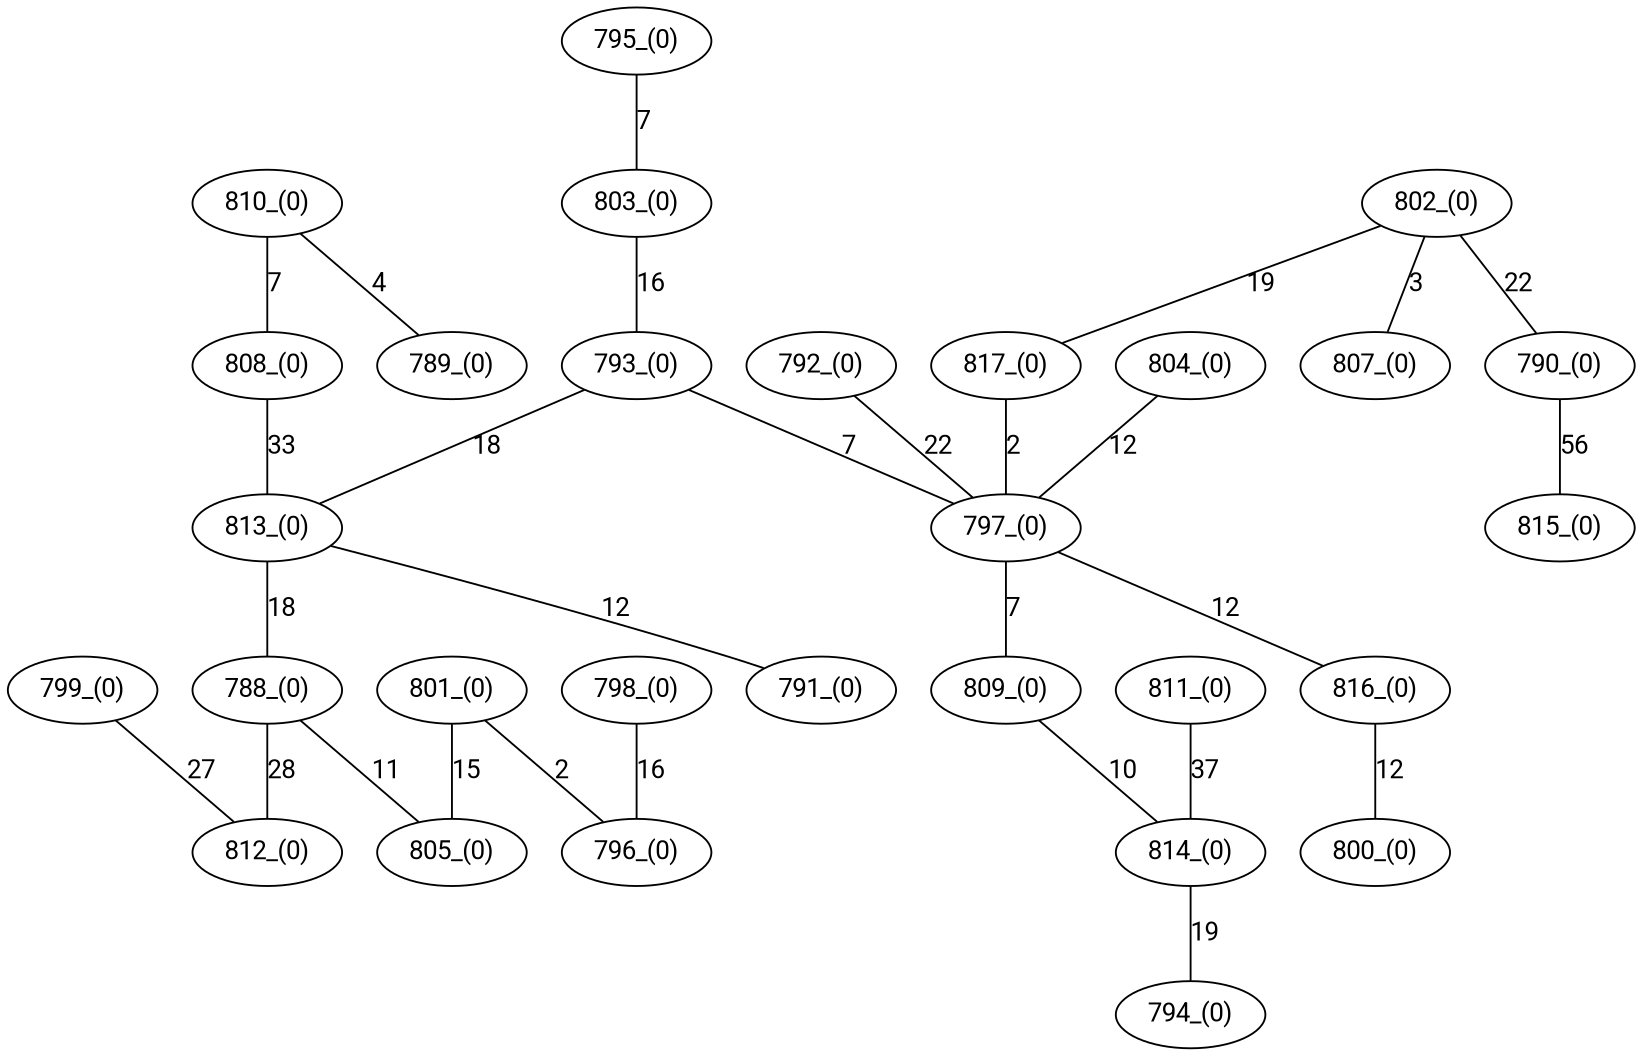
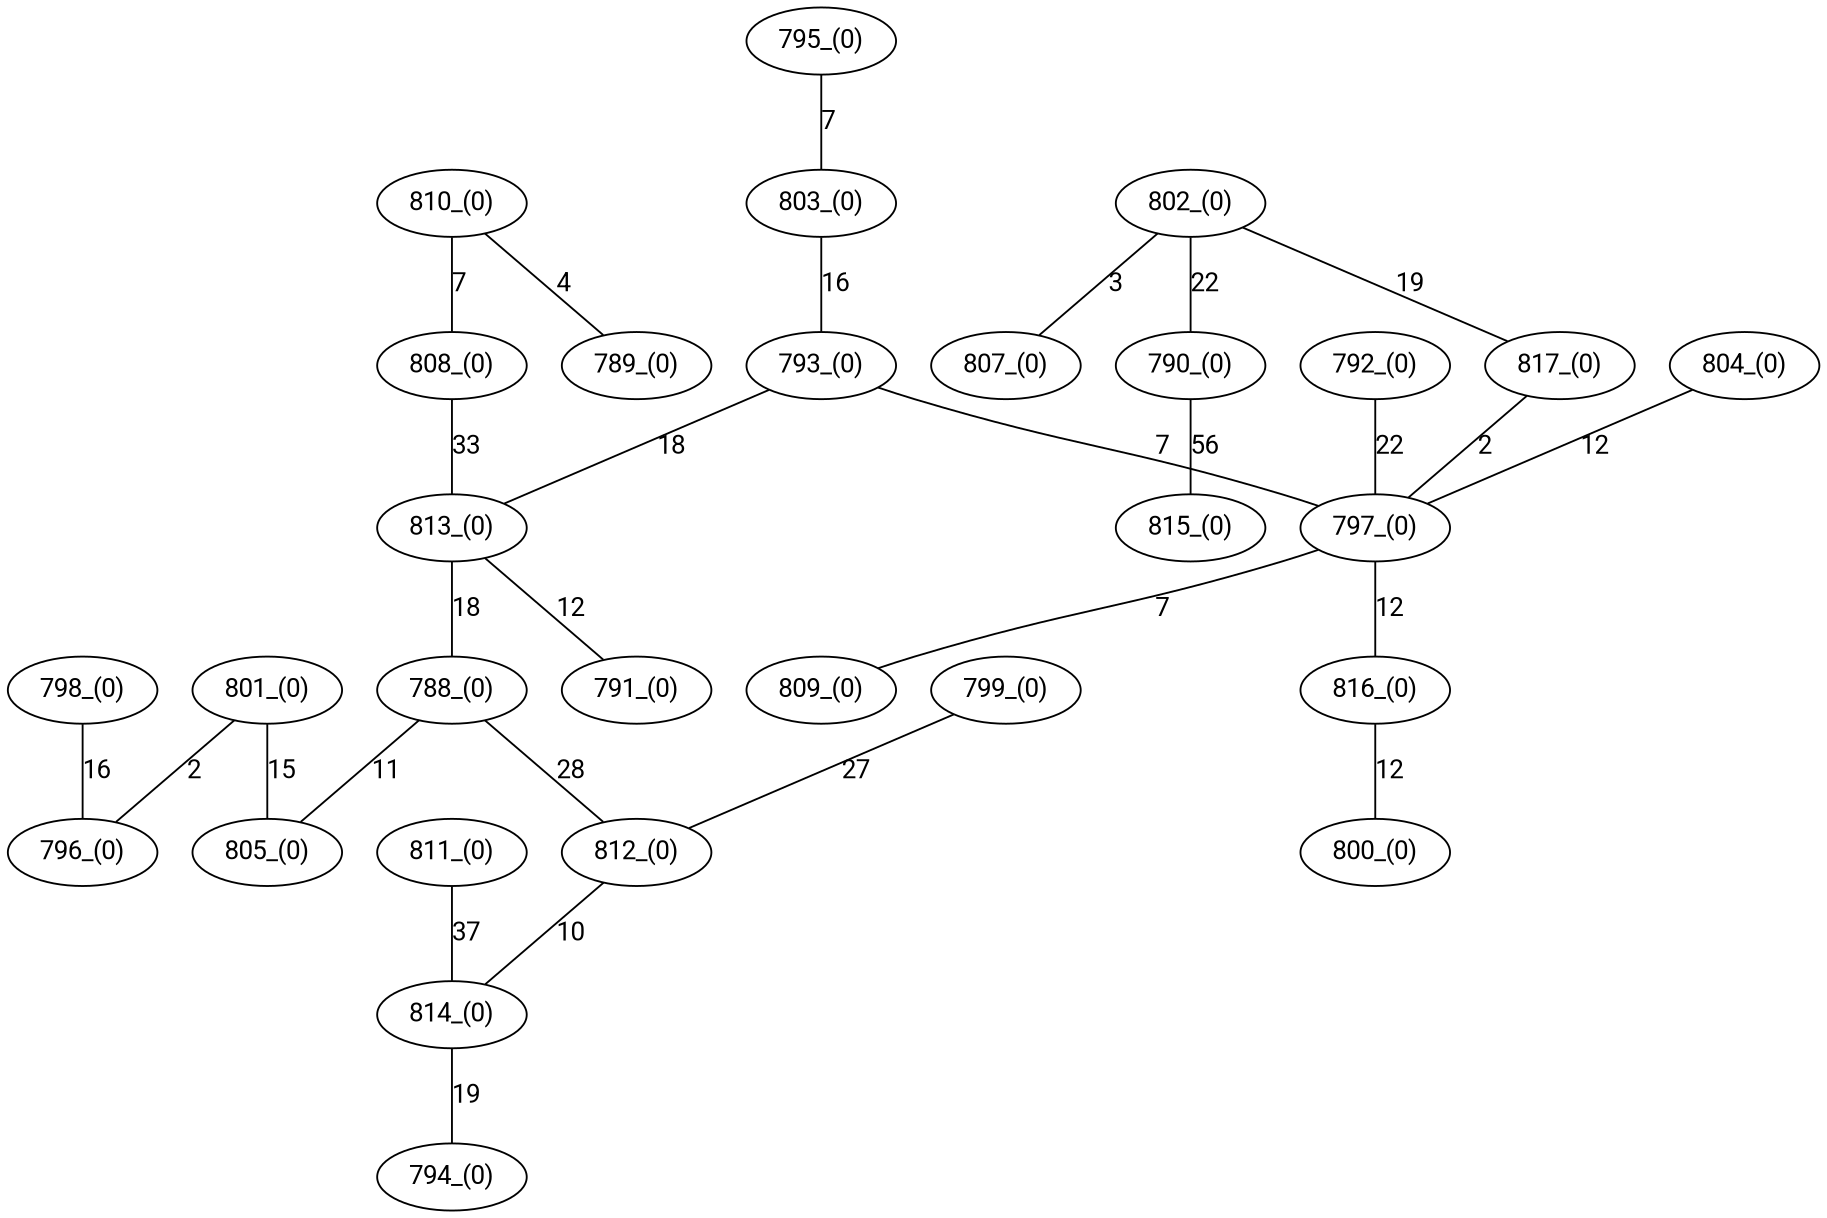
(1098, 771) -> (544, 933)
